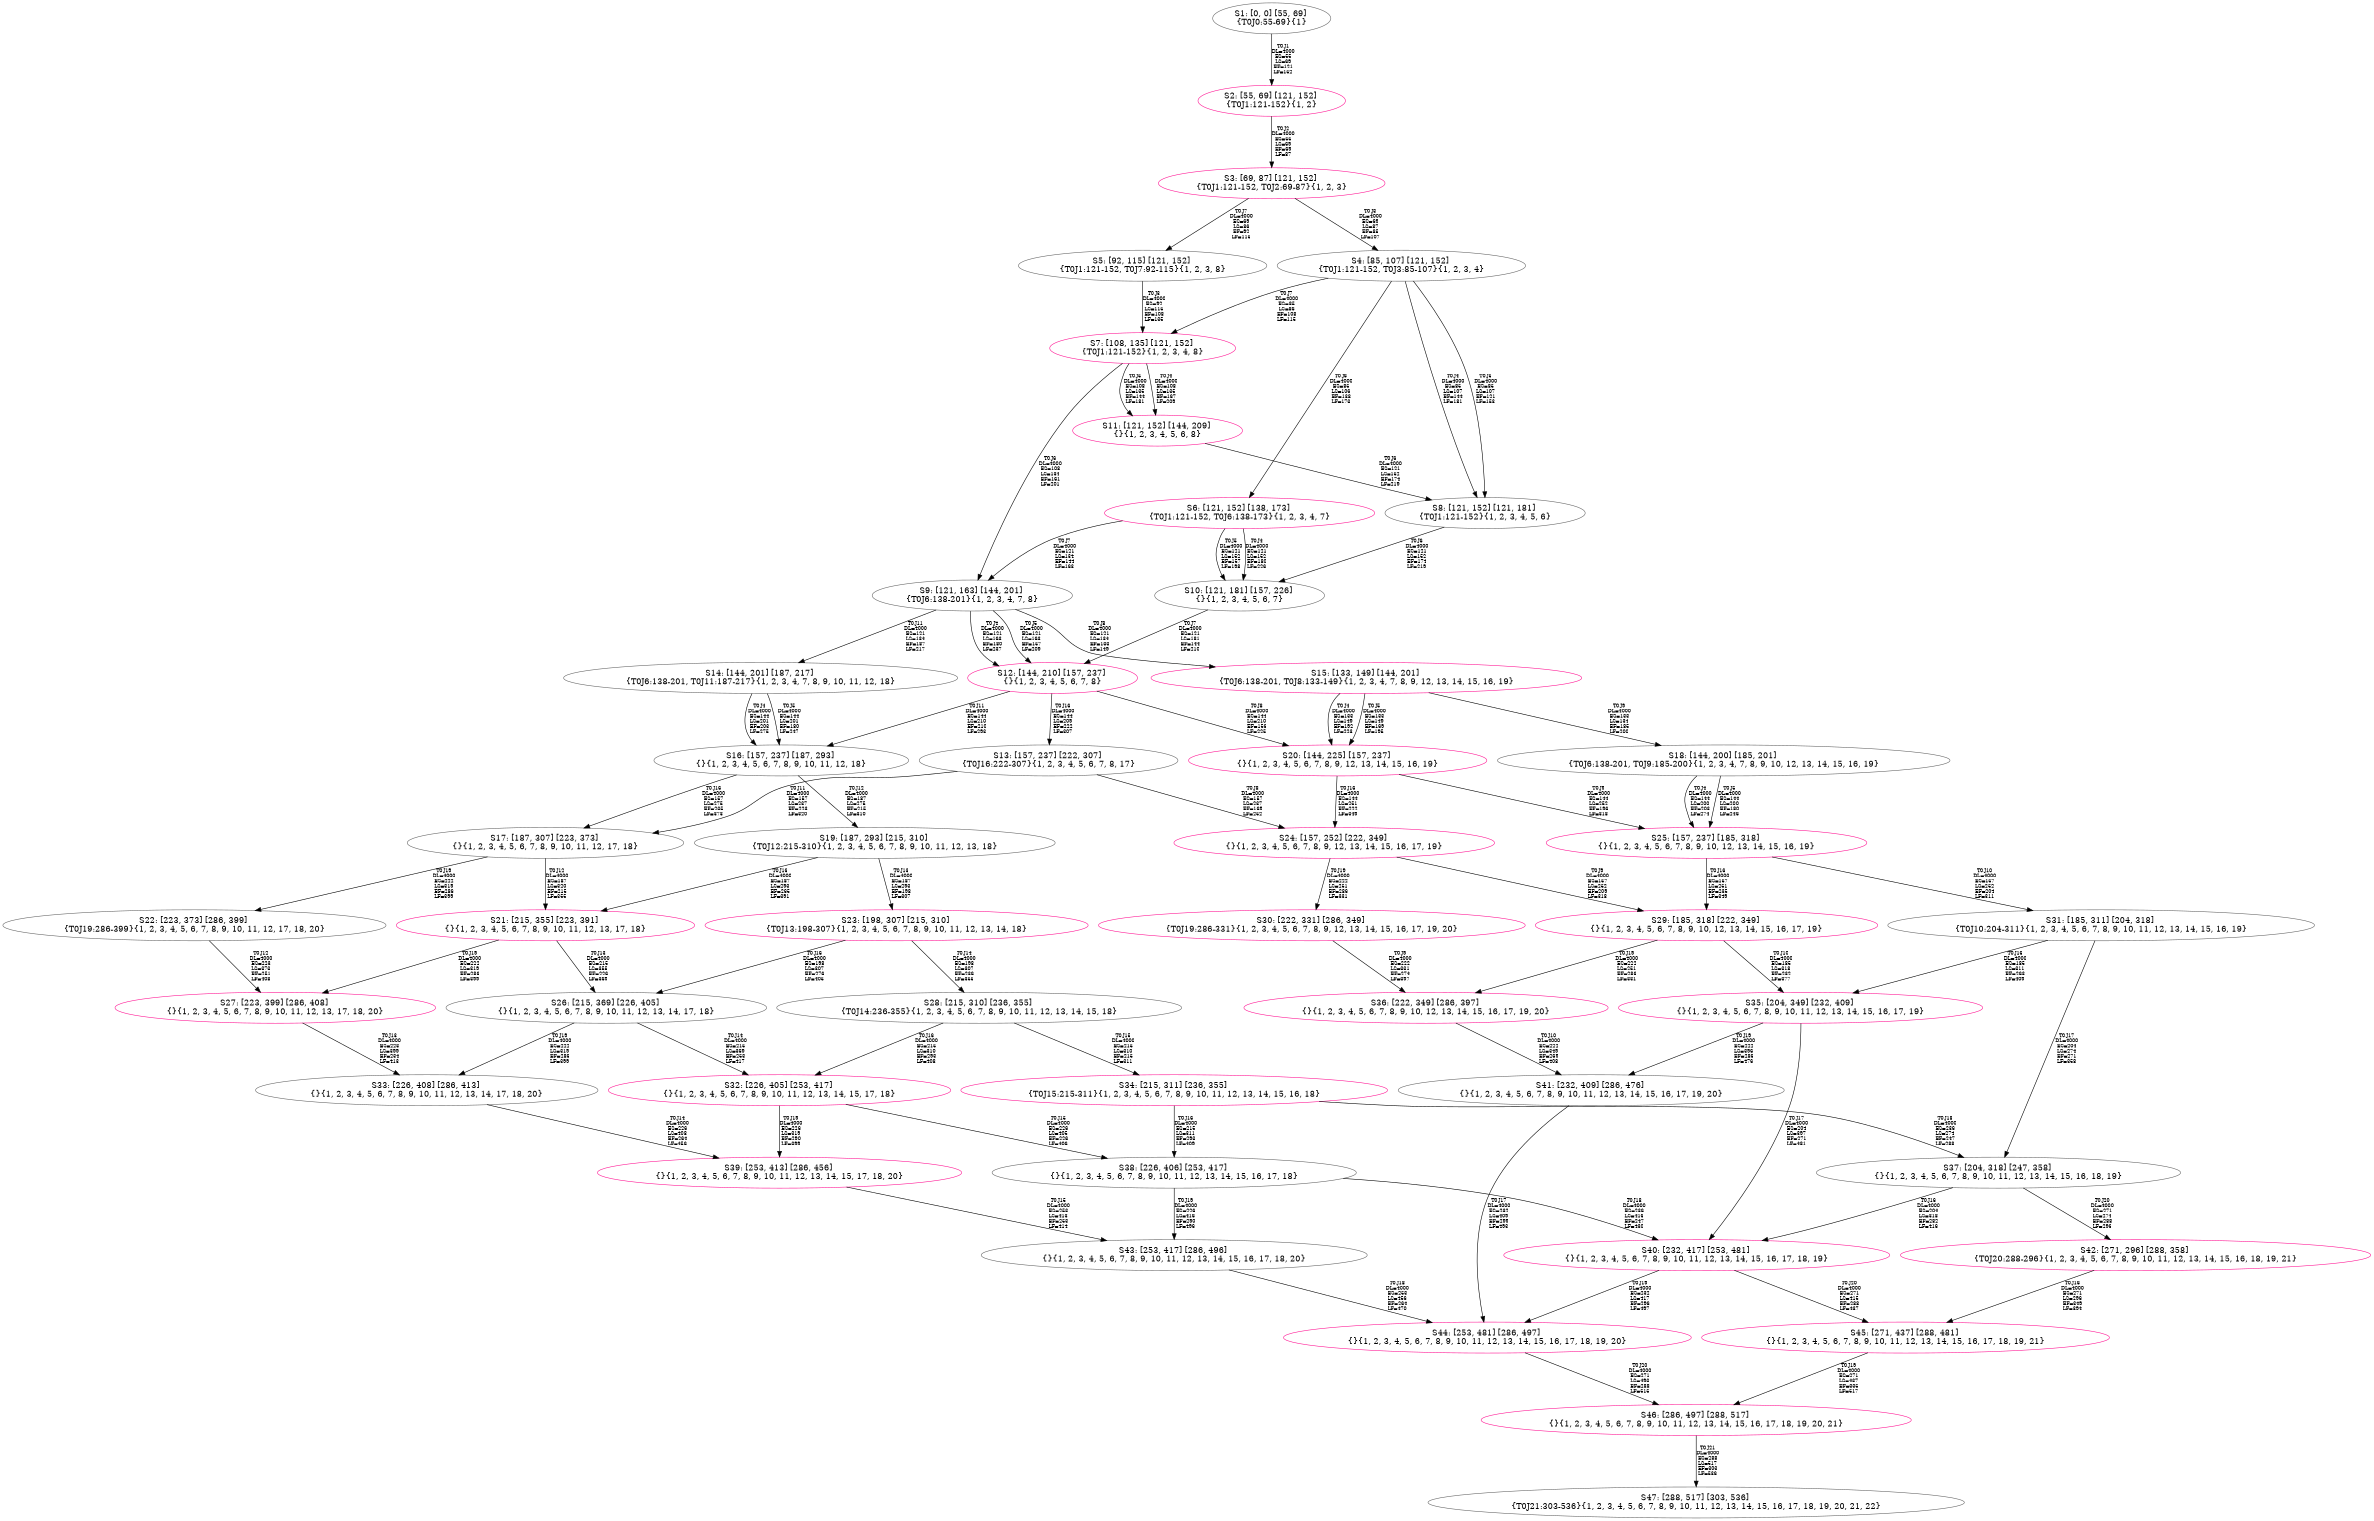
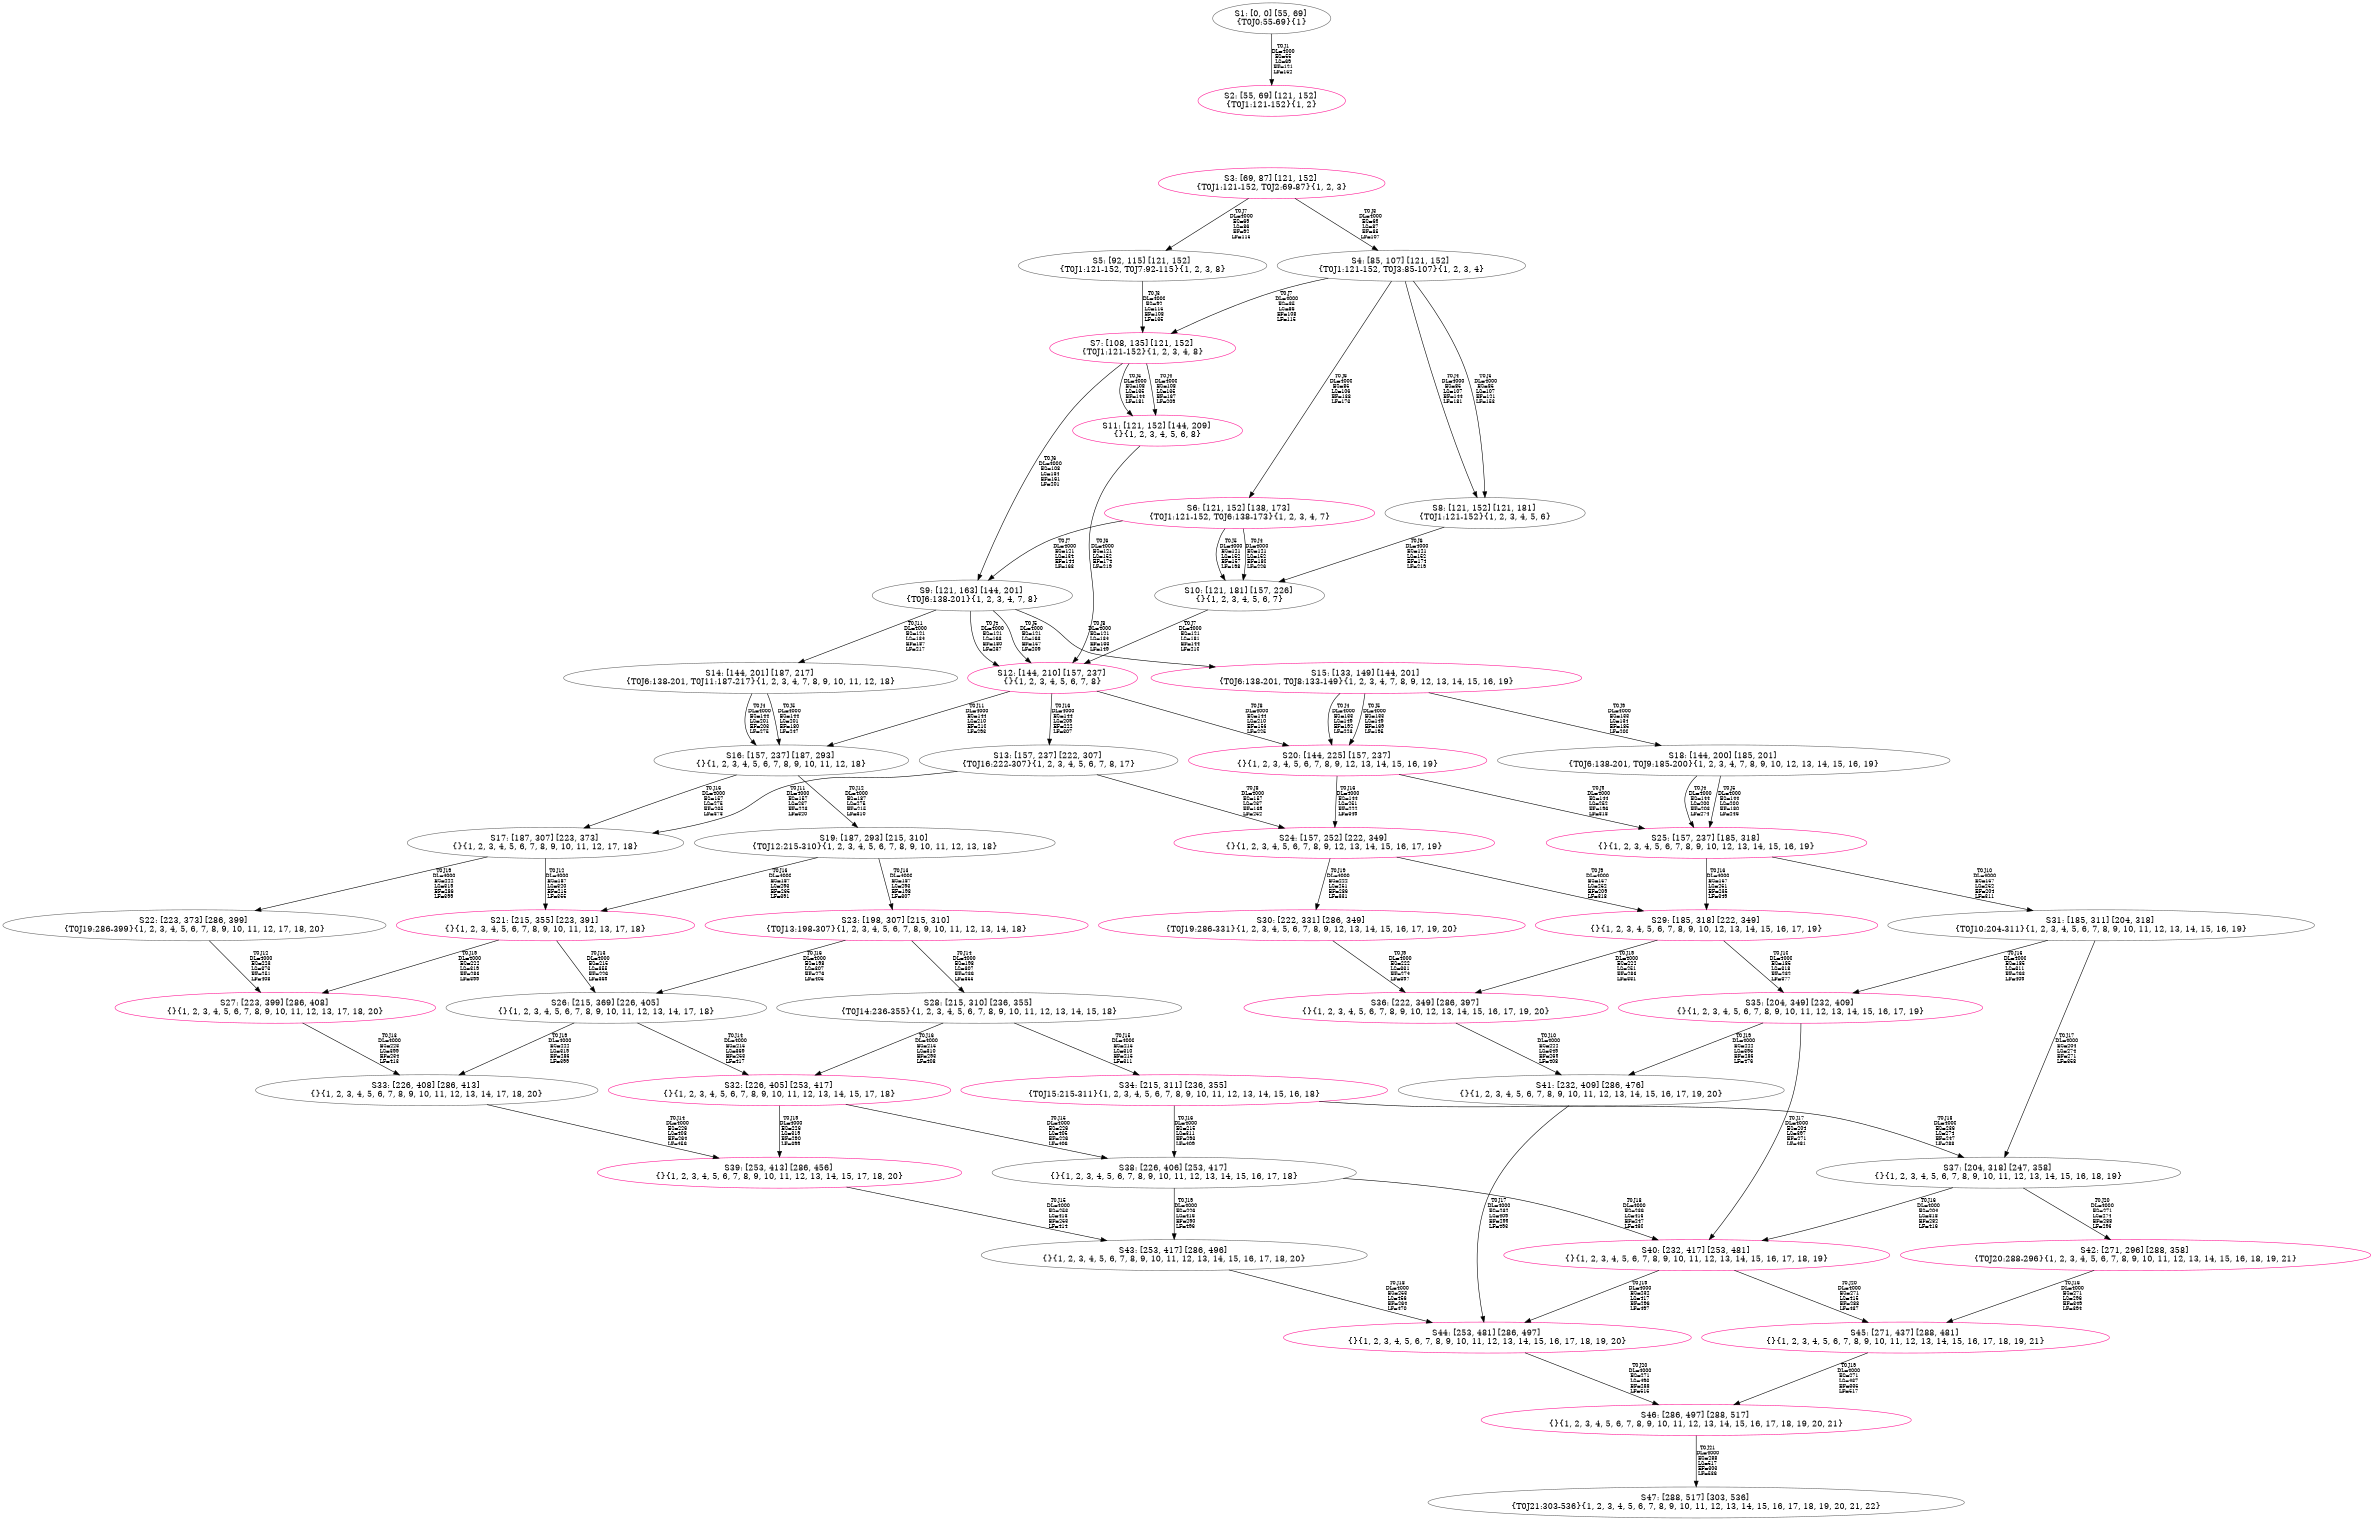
(1272, 139) -> none
(1315, 472) -> (1089, 546)
